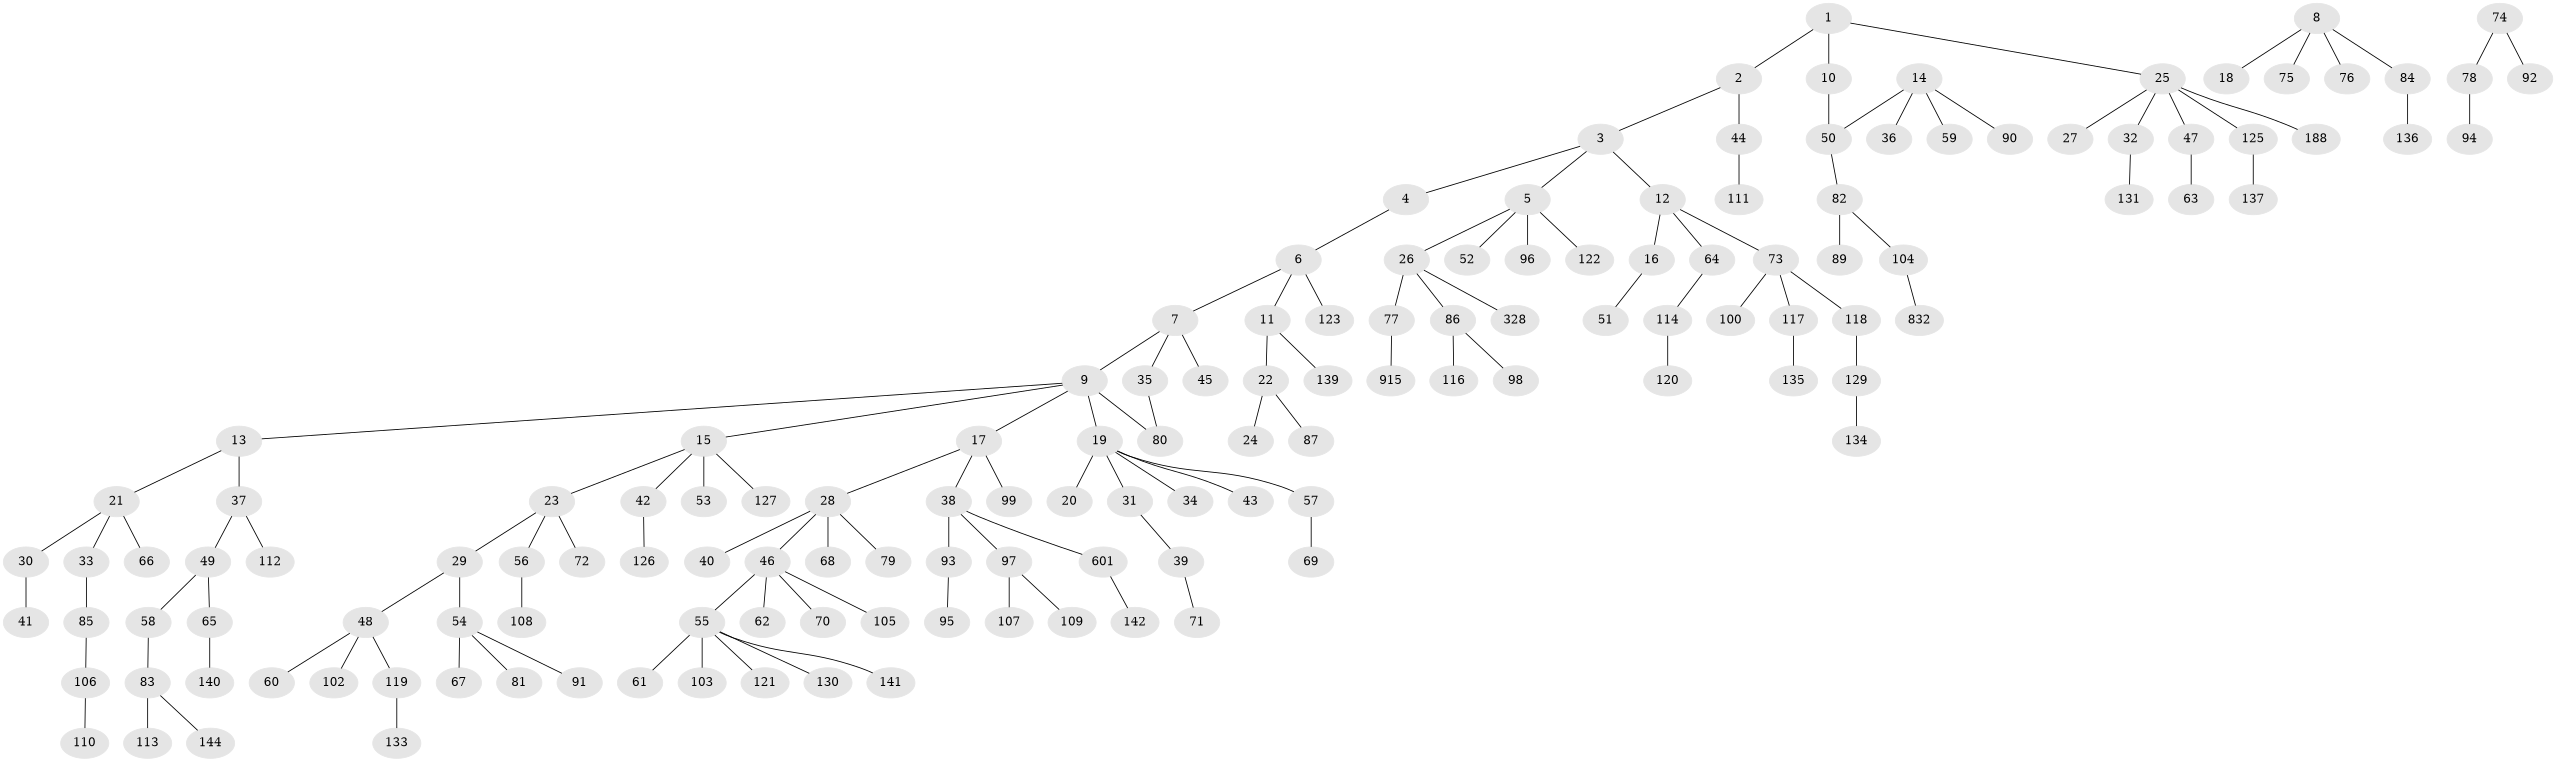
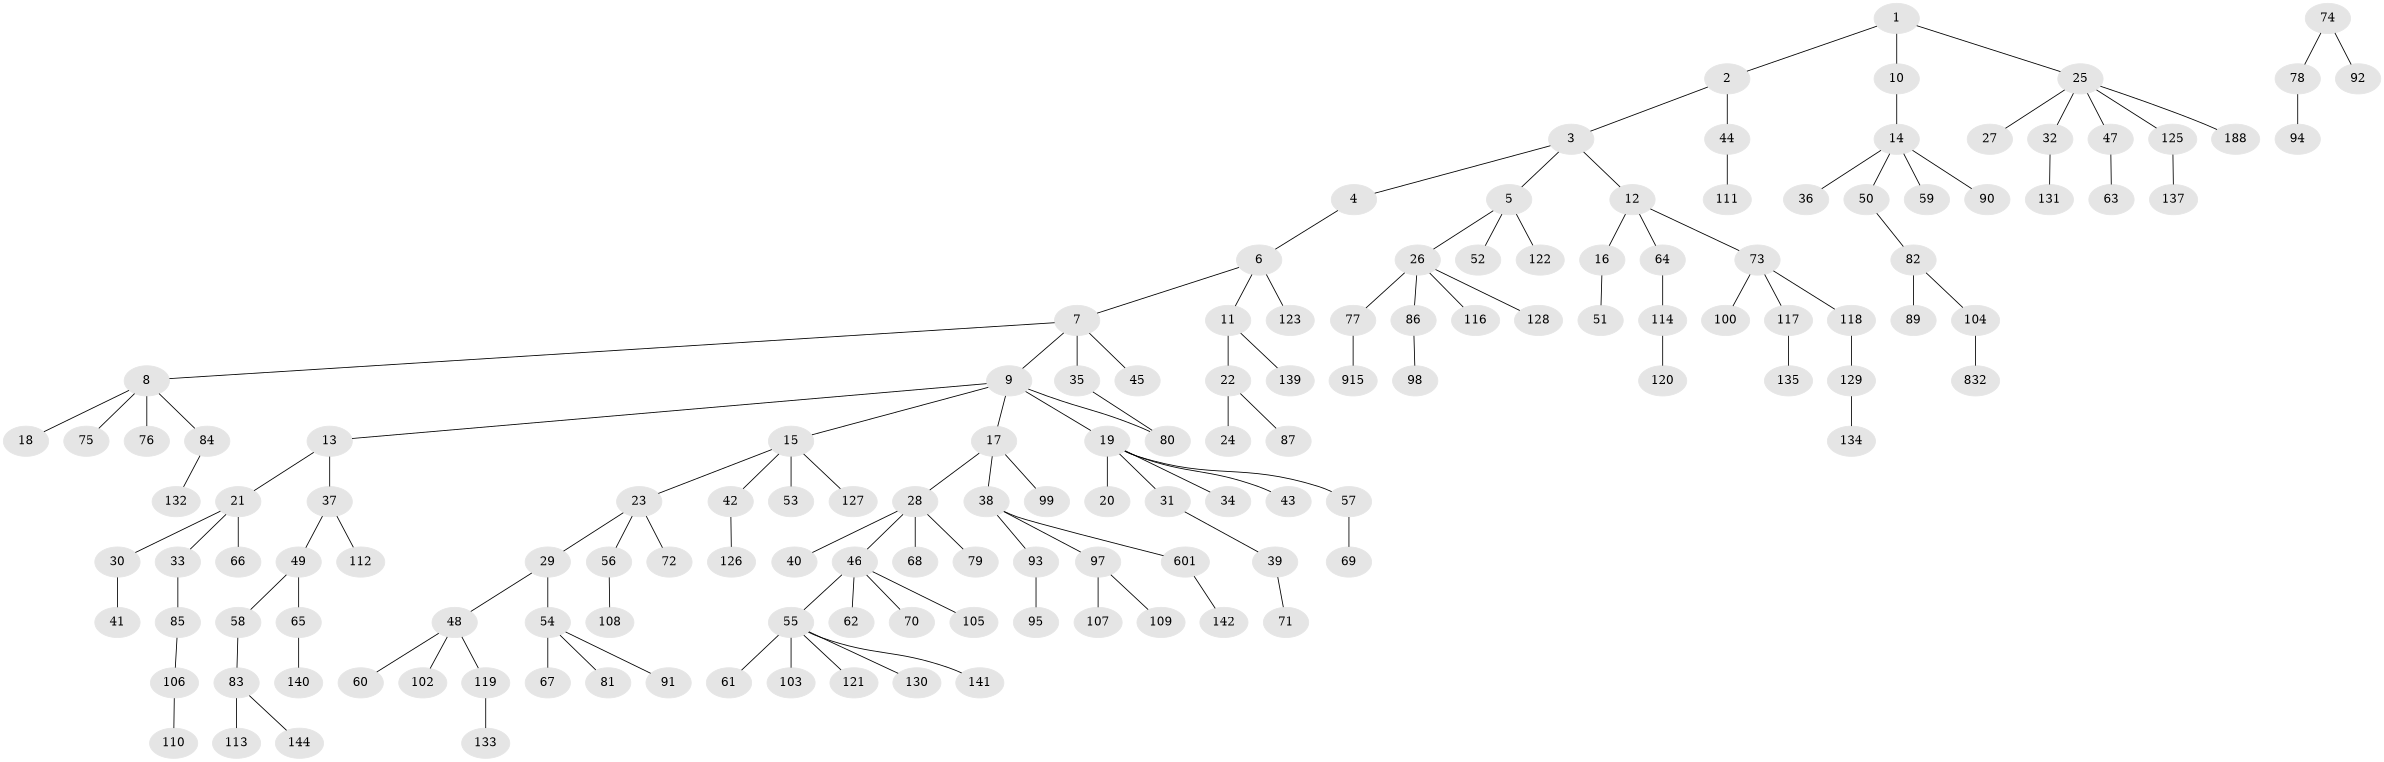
(1829, 109) -> (1897, 109)
(2408, 139) -> (176, 502)
(1528, 260) -> none
(1515, 320) -> (1539, 320)
none -> (612, 351)
(1453, 351) -> (1446, 290)
